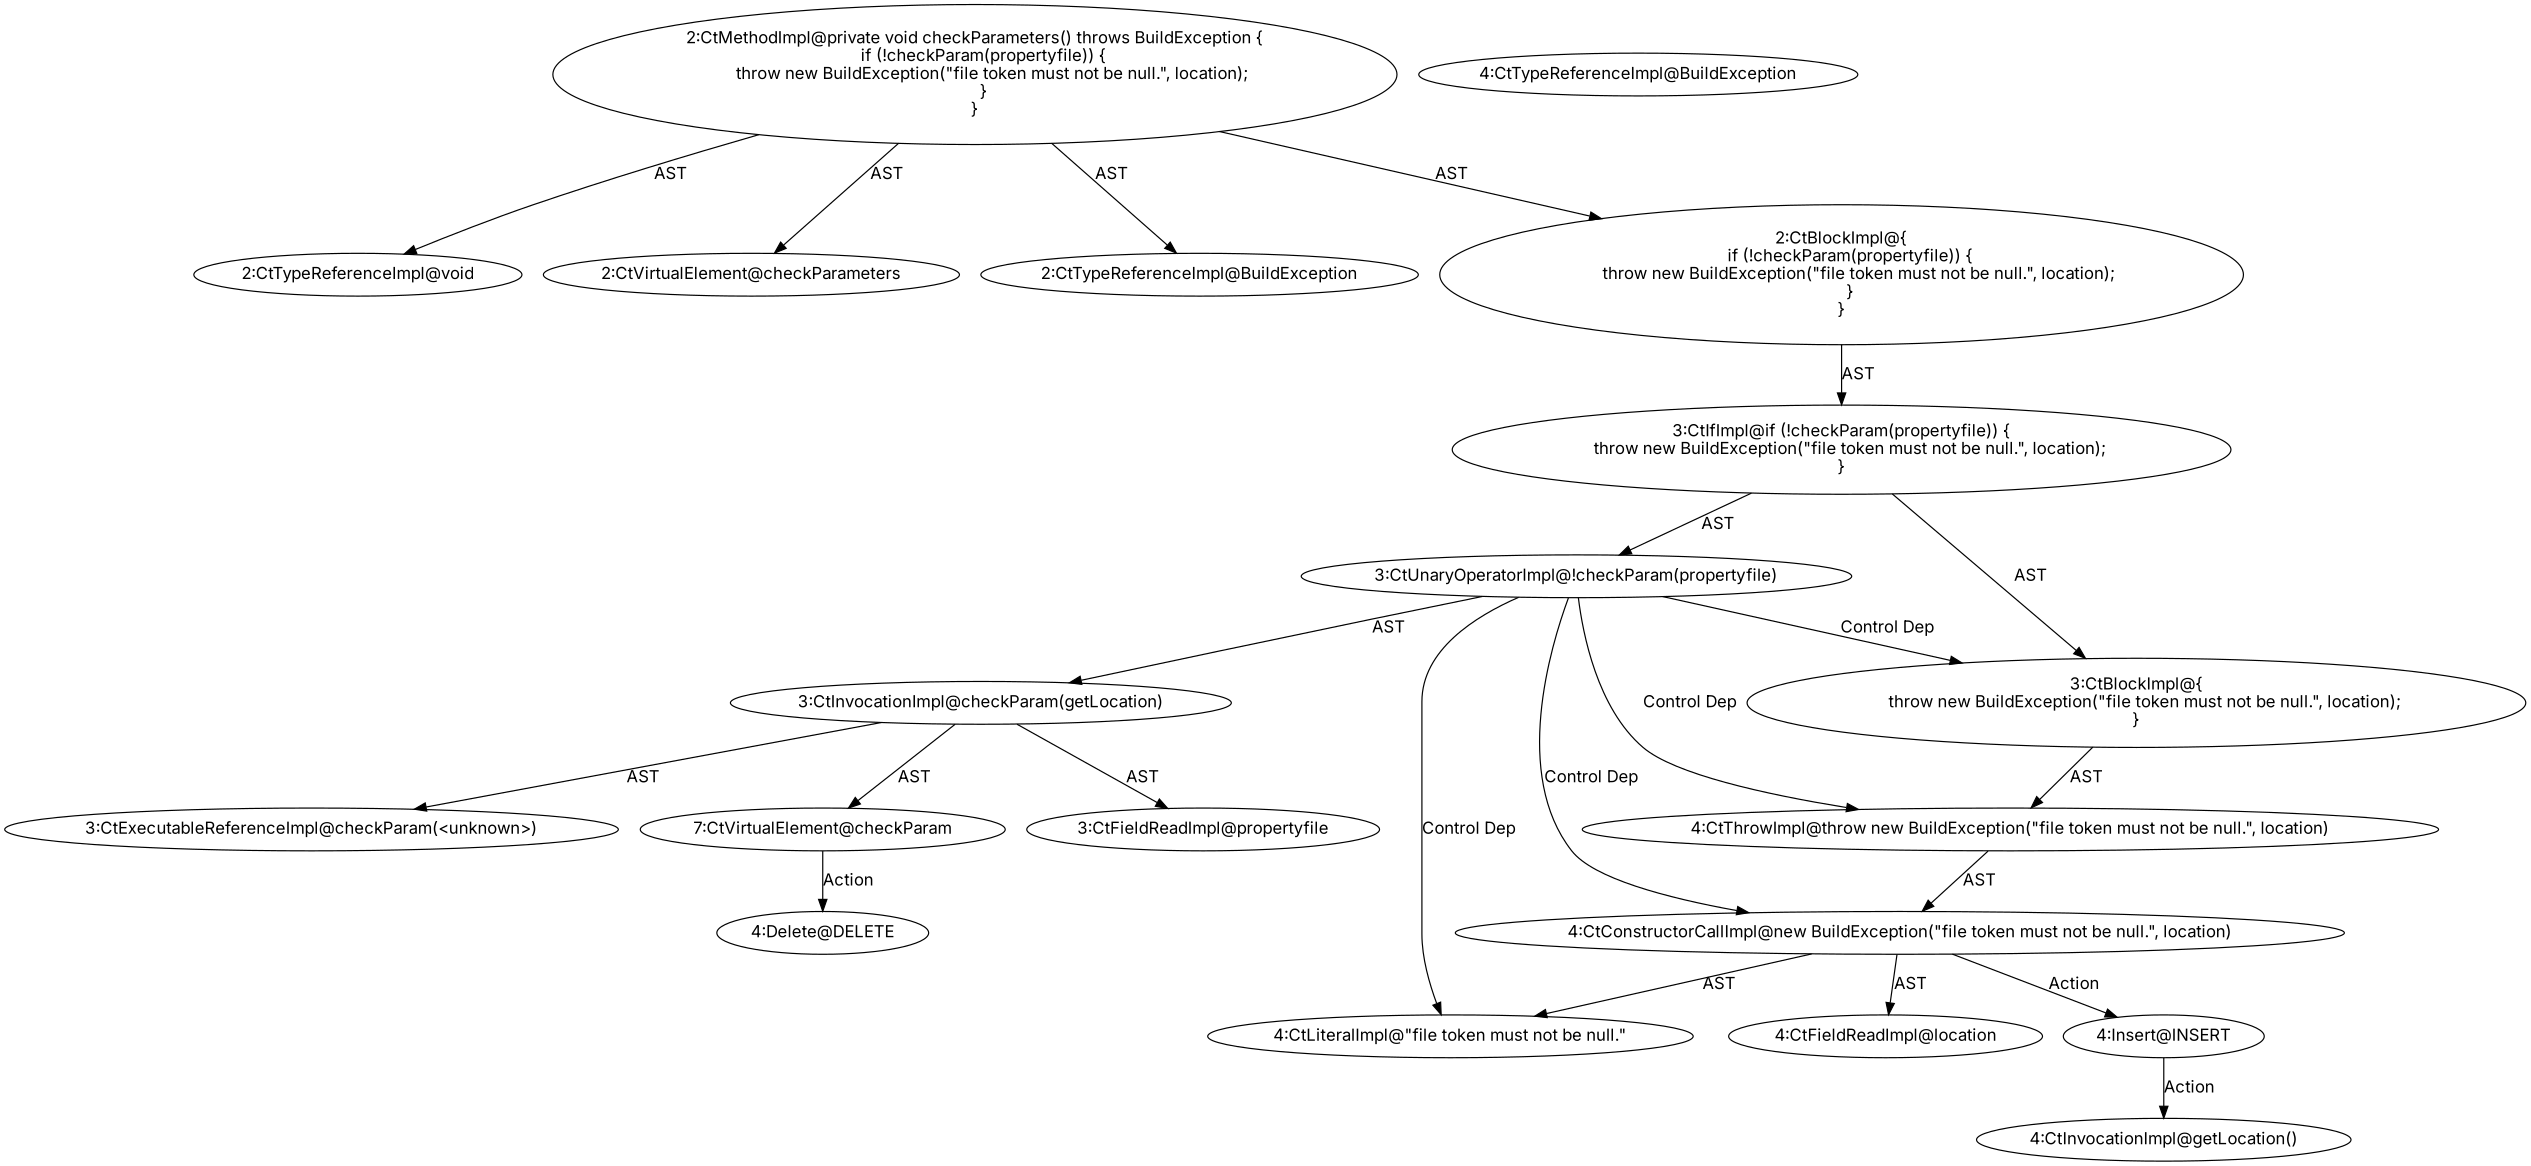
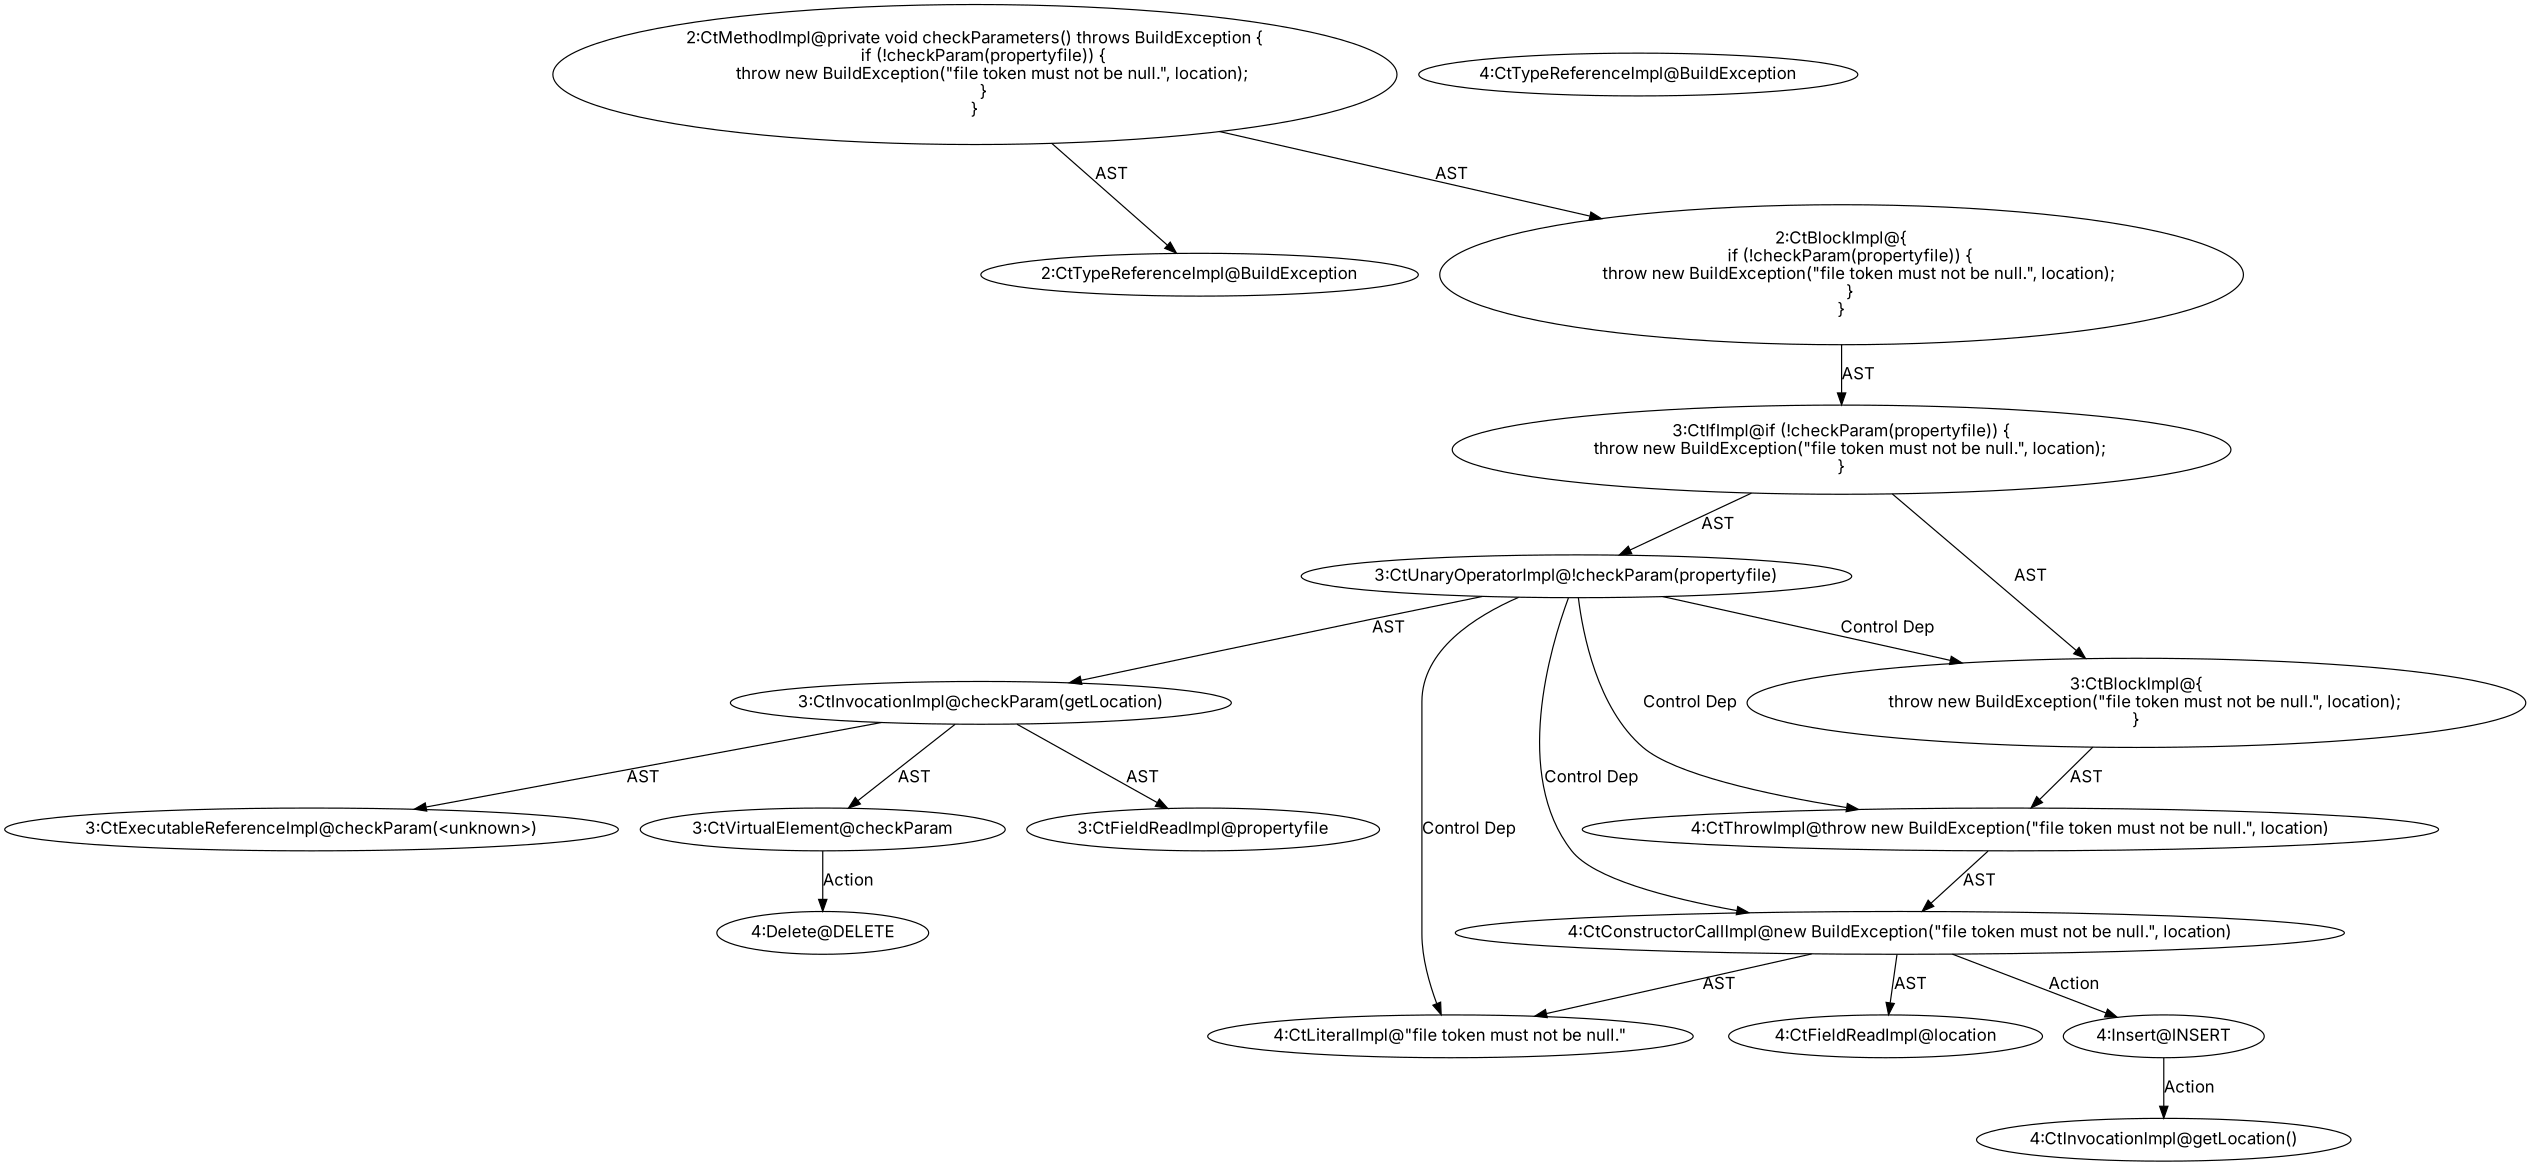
(358, 275) -> none
(751, 275) -> none
(823, 829) -> (823, 829)
